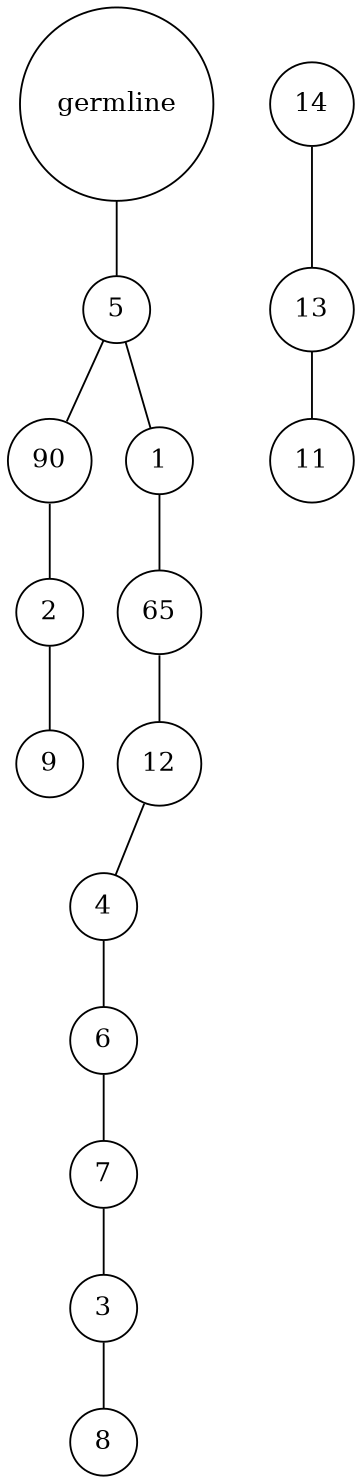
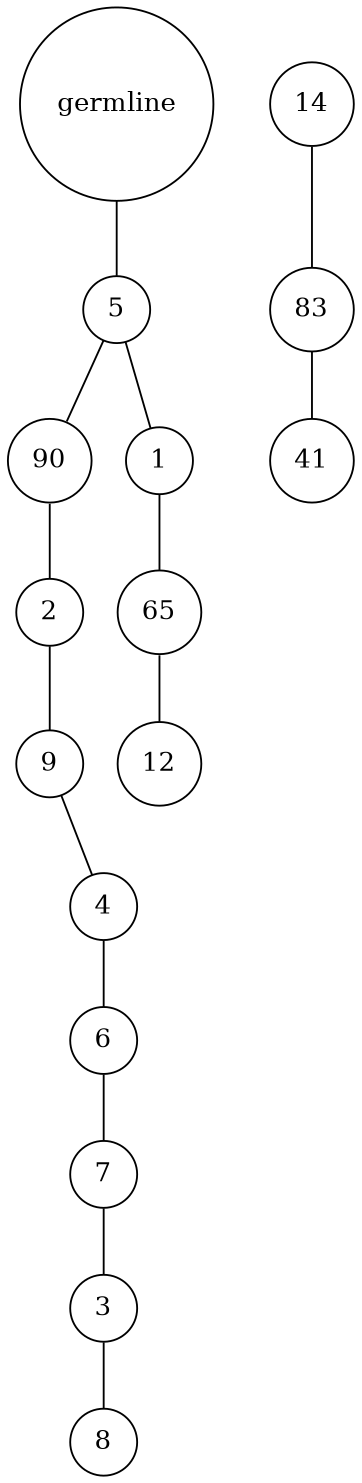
(312, 310) -> (312, 310)
(312, 461) -> (312, 461)
(130, 839) -> (77, 835)
